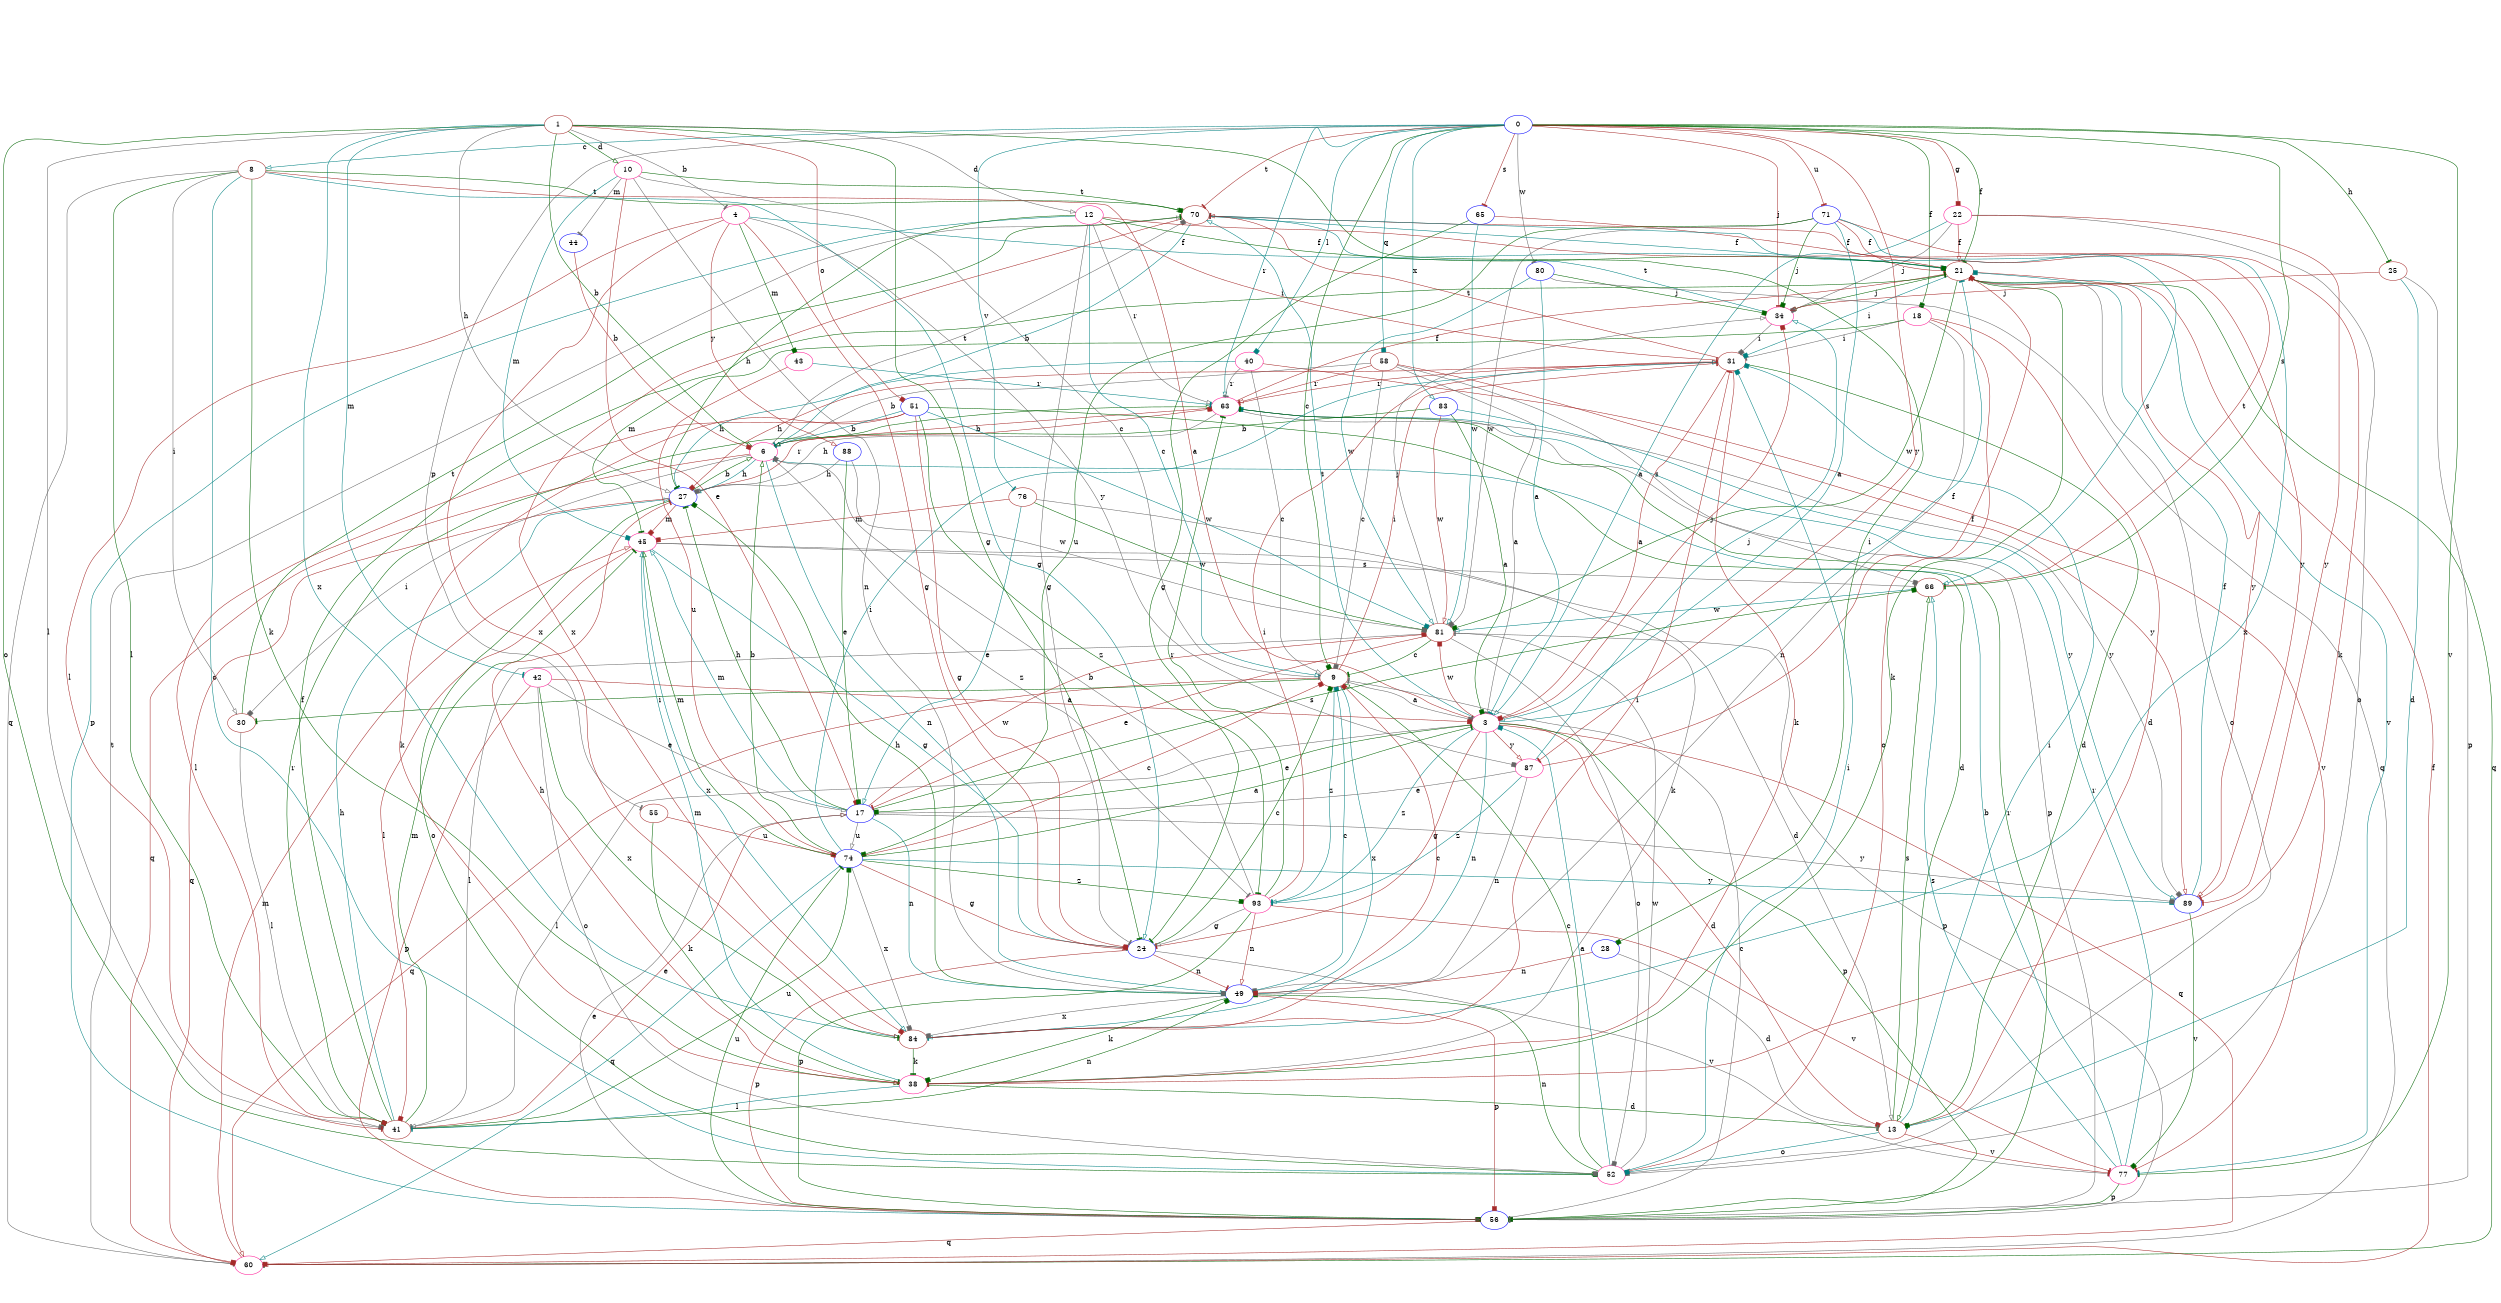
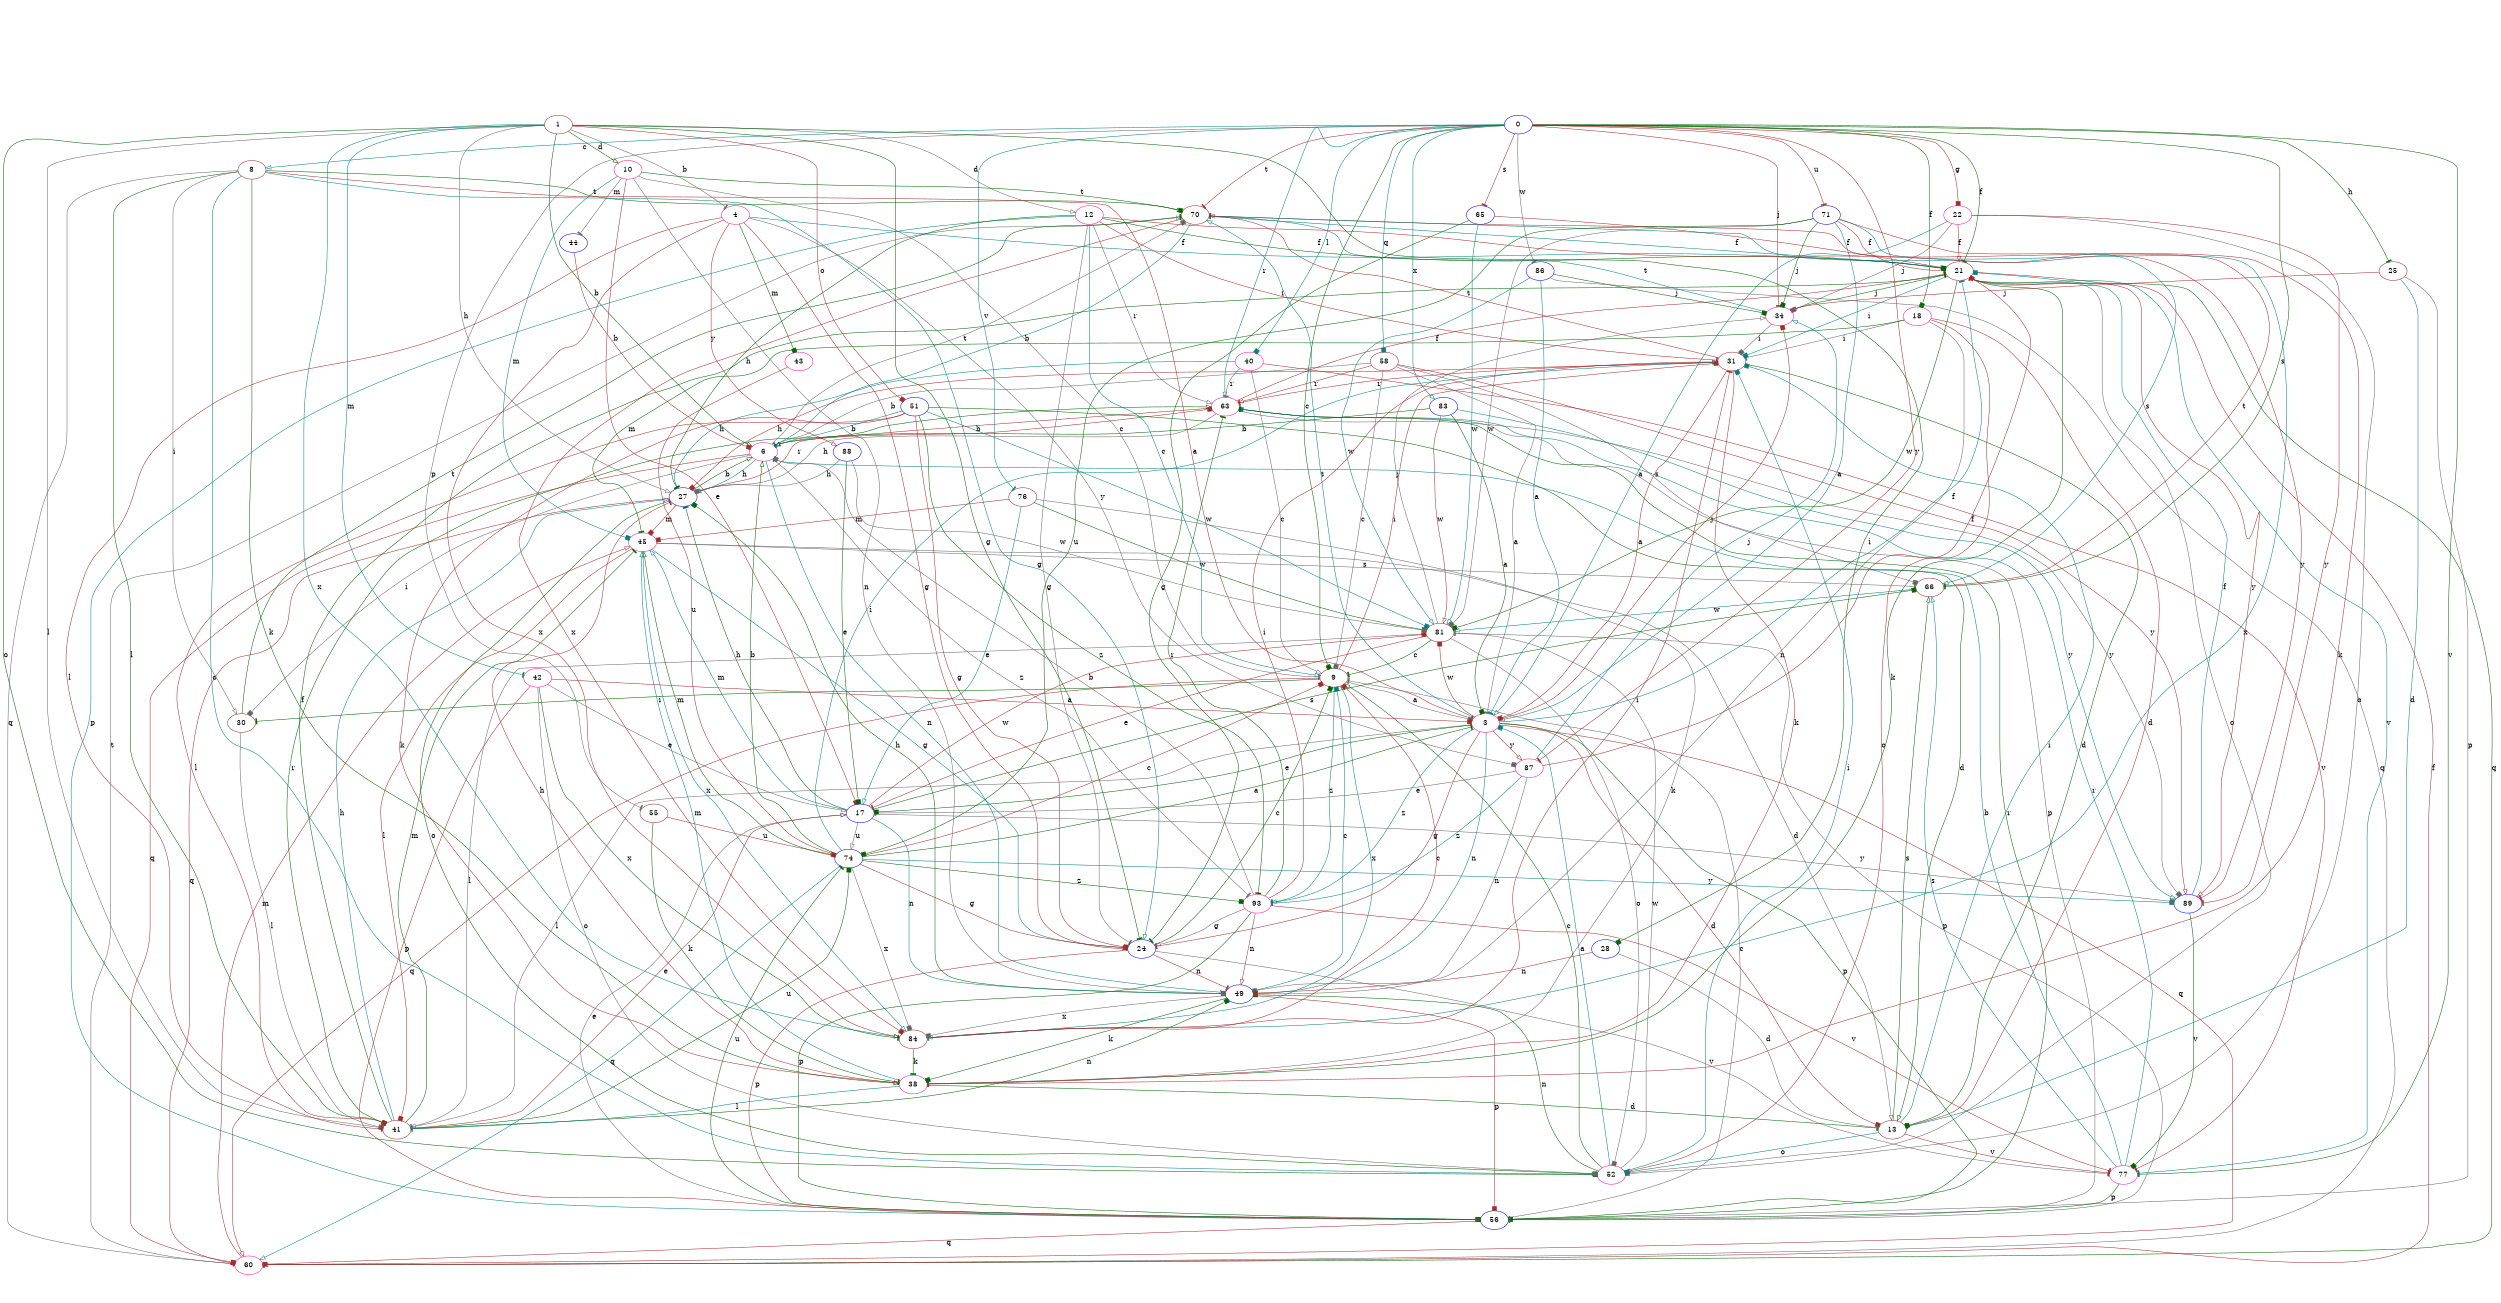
(1540, 271) -> (1540, 271)
(1011, 384) -> none
(1426, 397) -> (1426, 397)
